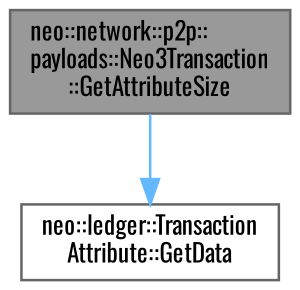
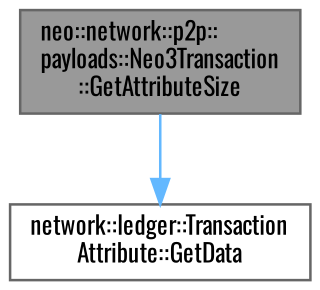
(150, 242) -> (160, 242)
